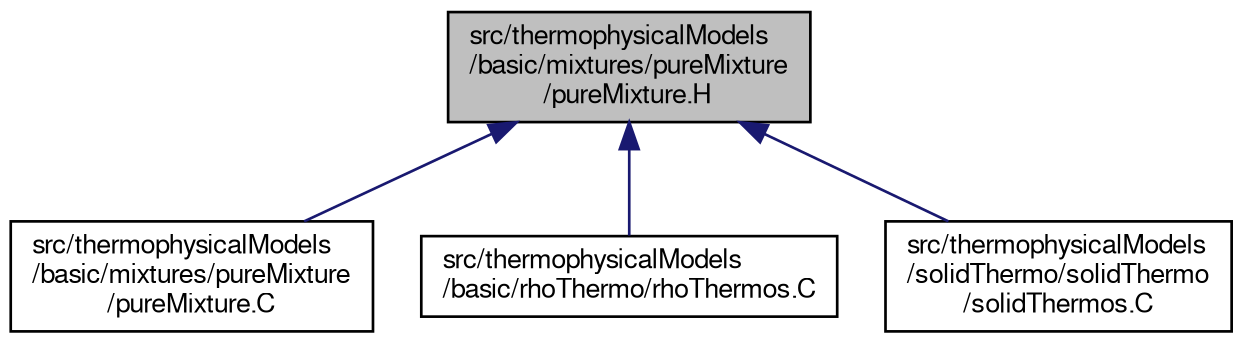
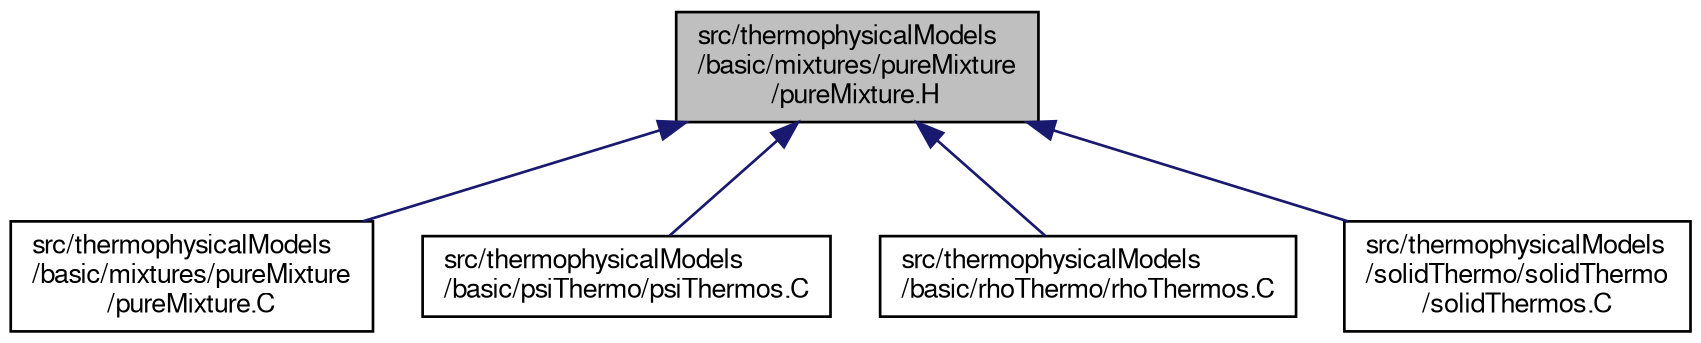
none -> (627, 276)
